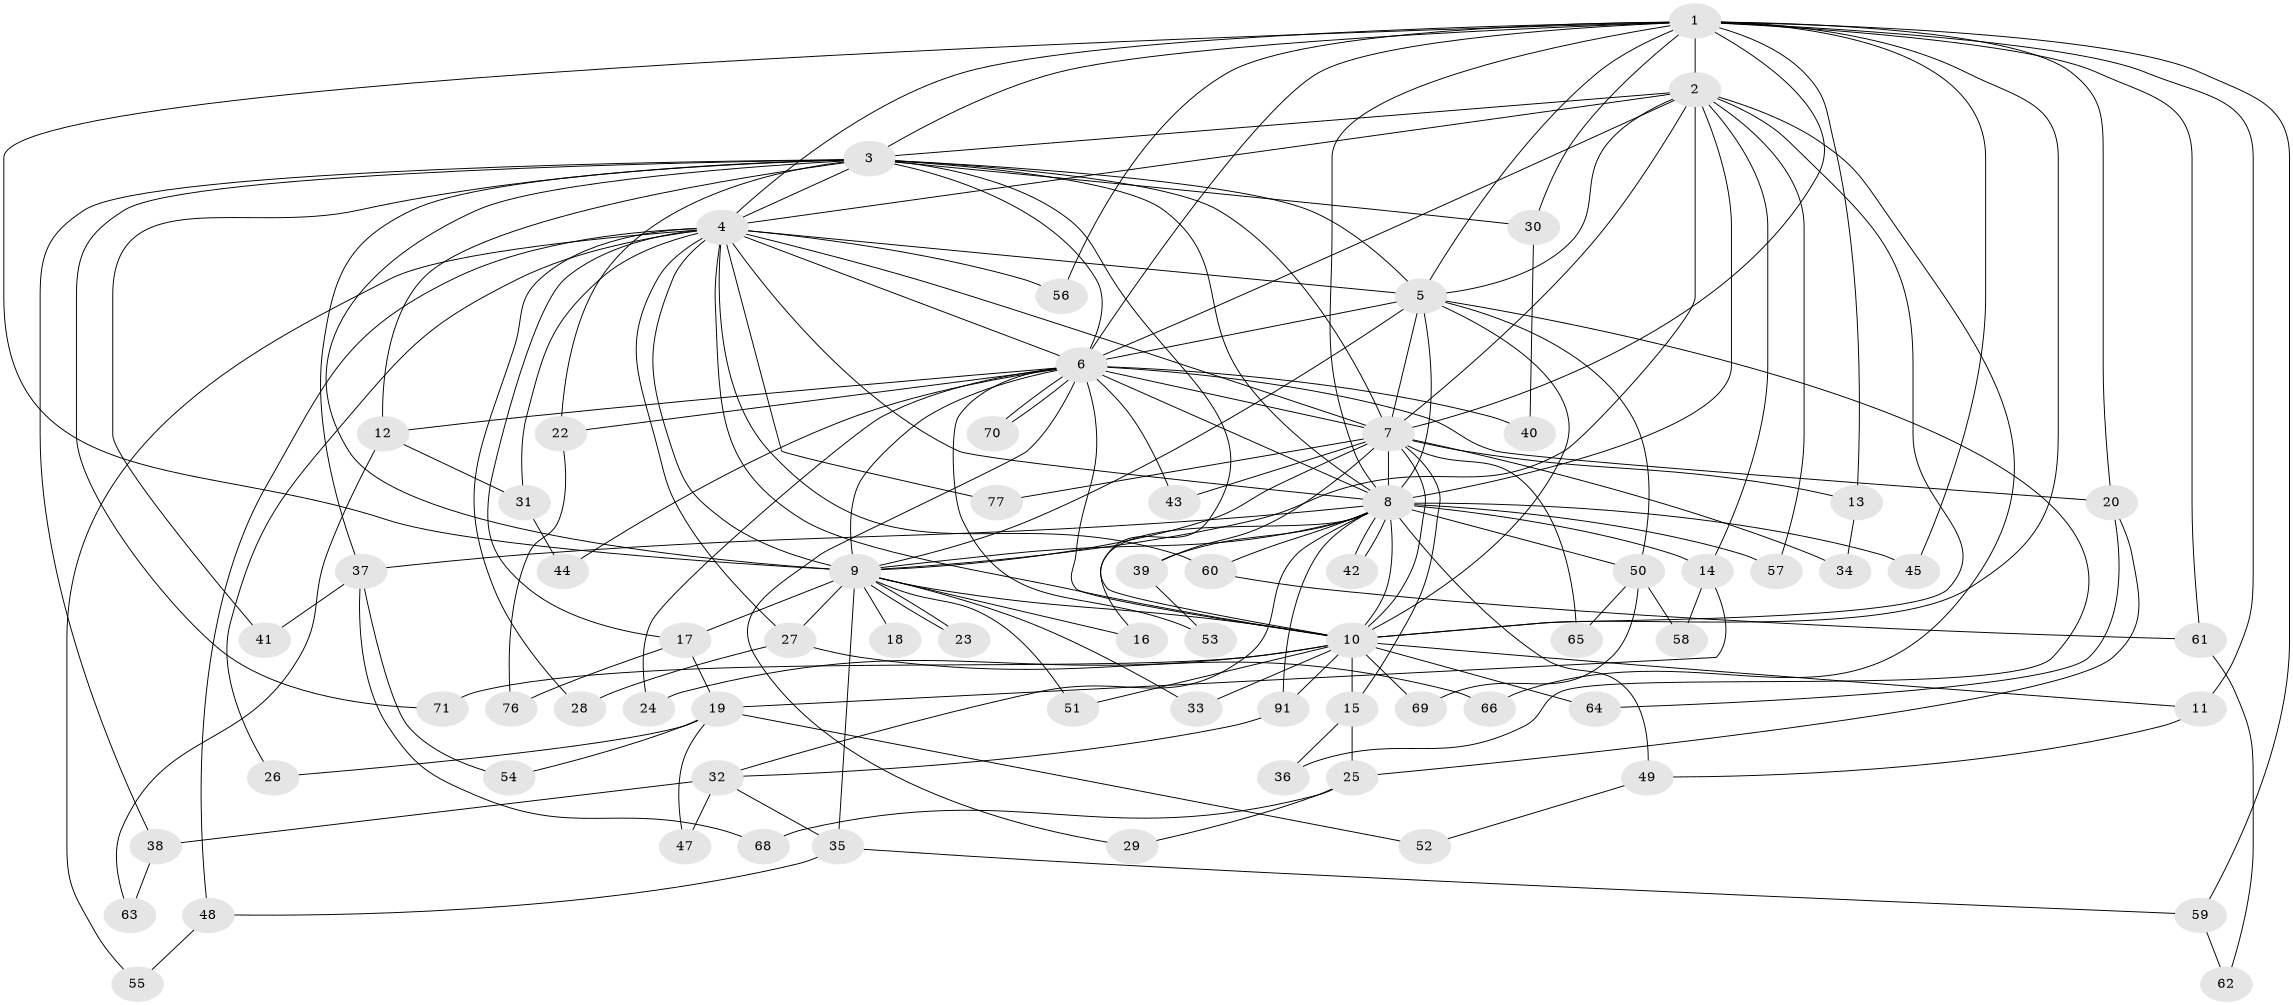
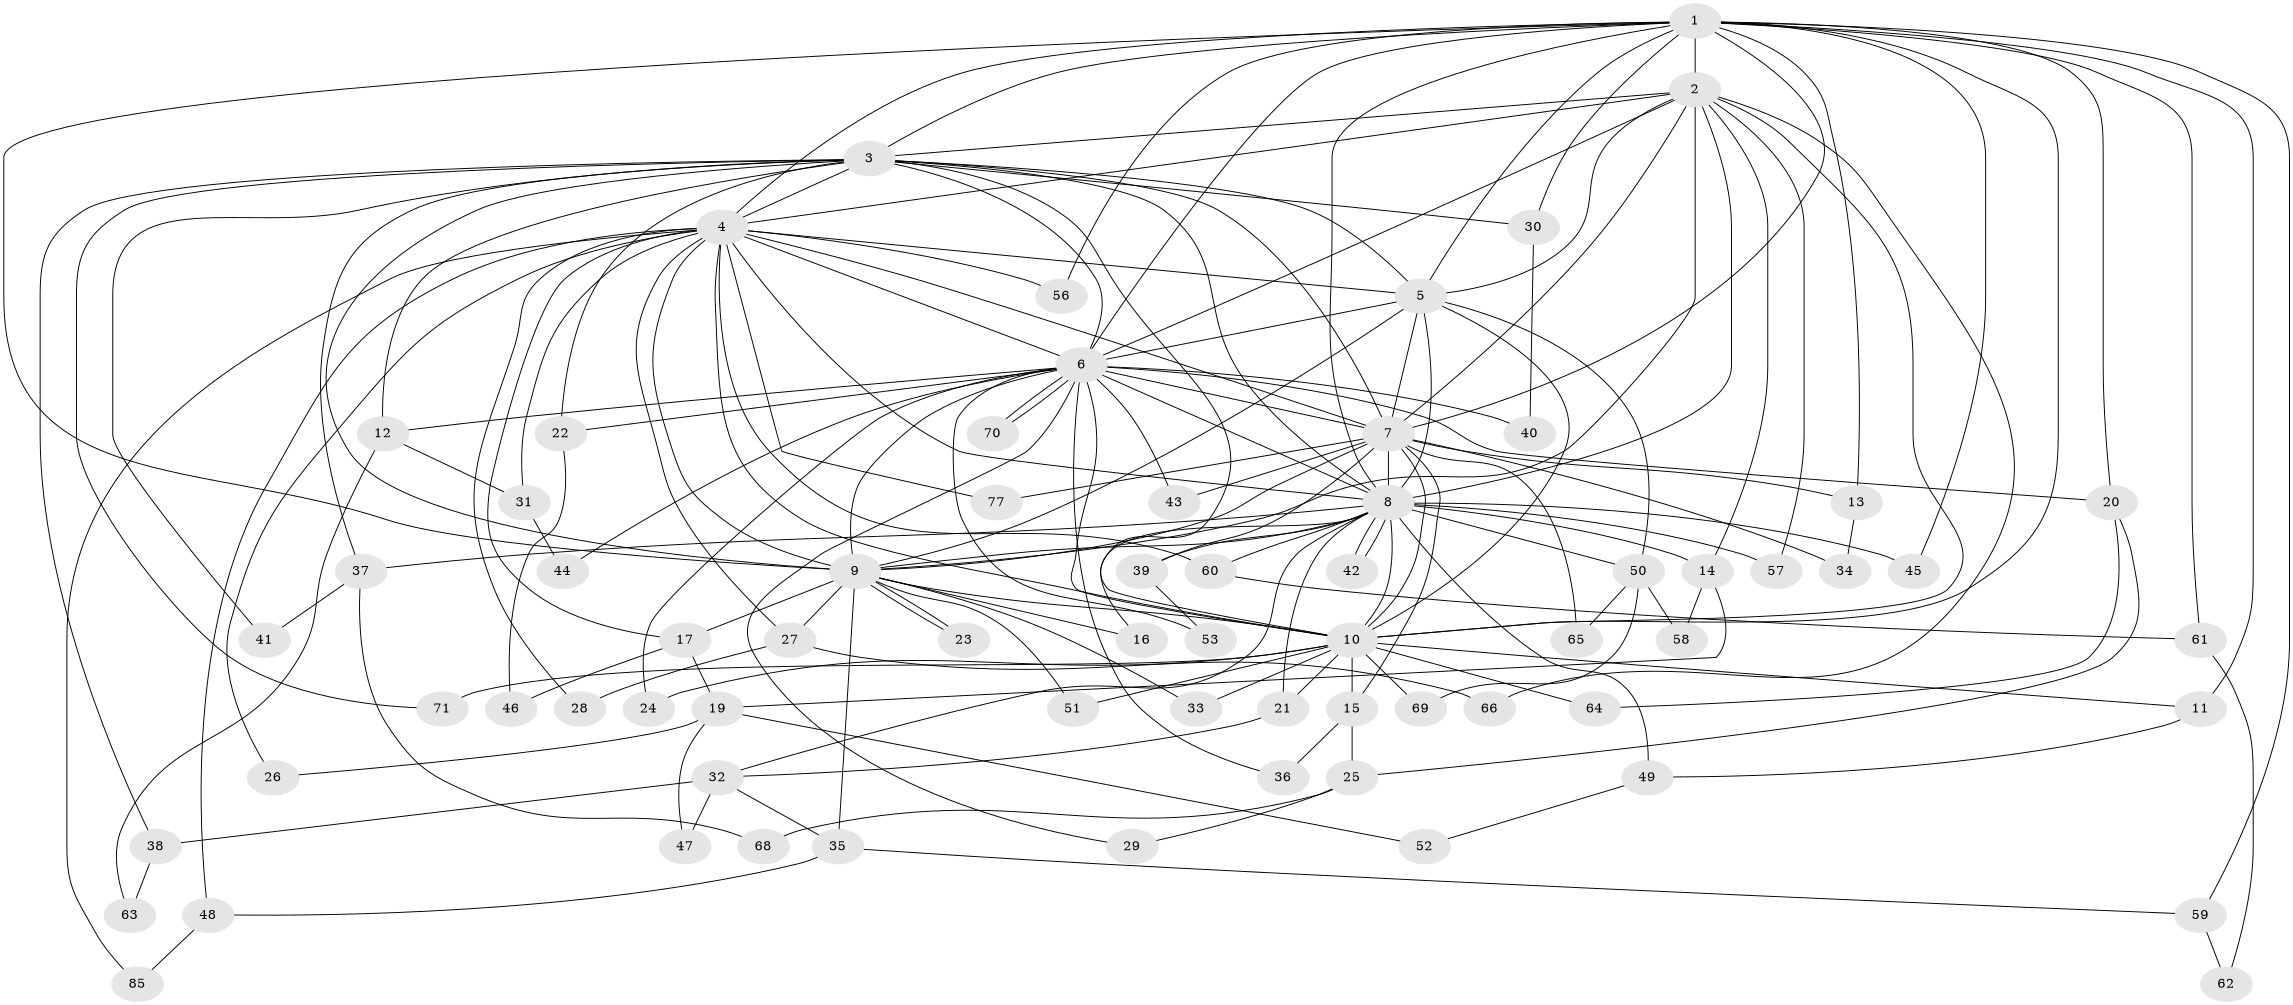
(2079, 603) -> (1093, 619)
(895, 640) -> none
(511, 709) -> (511, 709)
(1283, 709) -> (1283, 709)
(509, 778) -> none
(138, 984) -> (138, 984)
